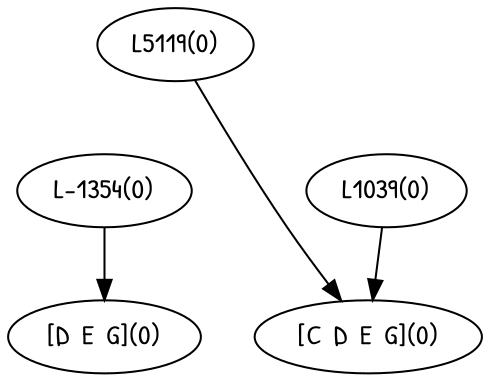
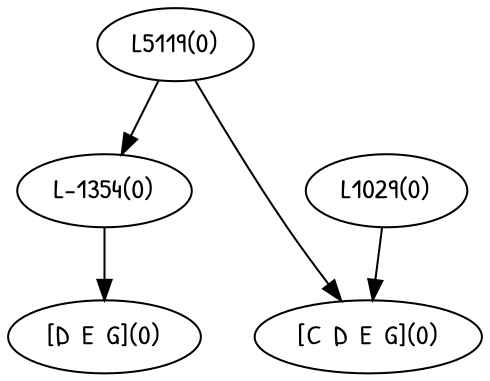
none -> (145, 108)
(387, 191) -> (387, 191)
